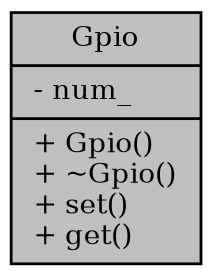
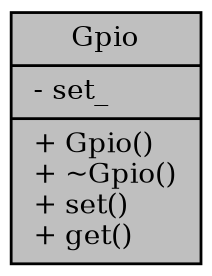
(84, 91) -> (73, 91)
